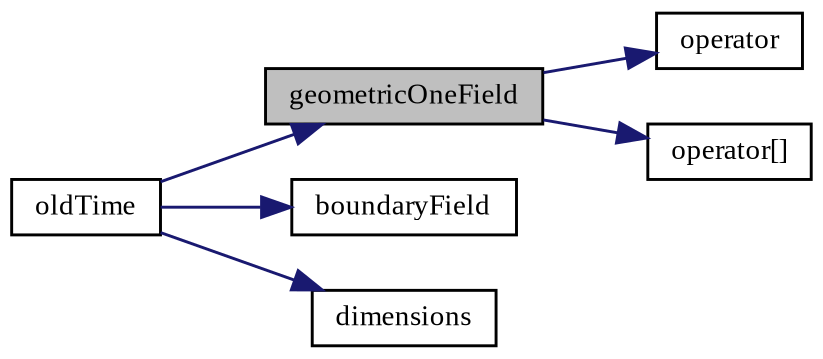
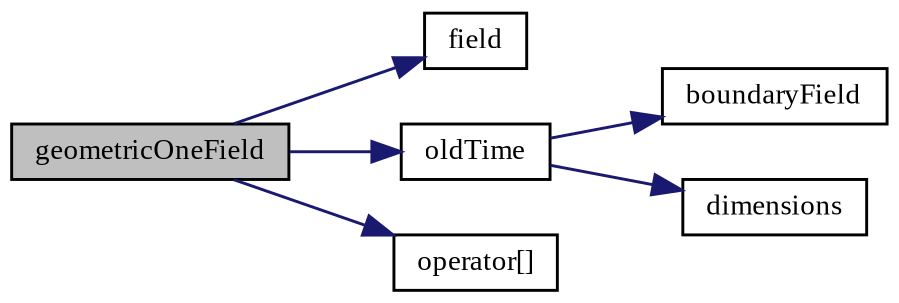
(730, 41) -> (476, 41)
(227, 158) -> (331, 152)
